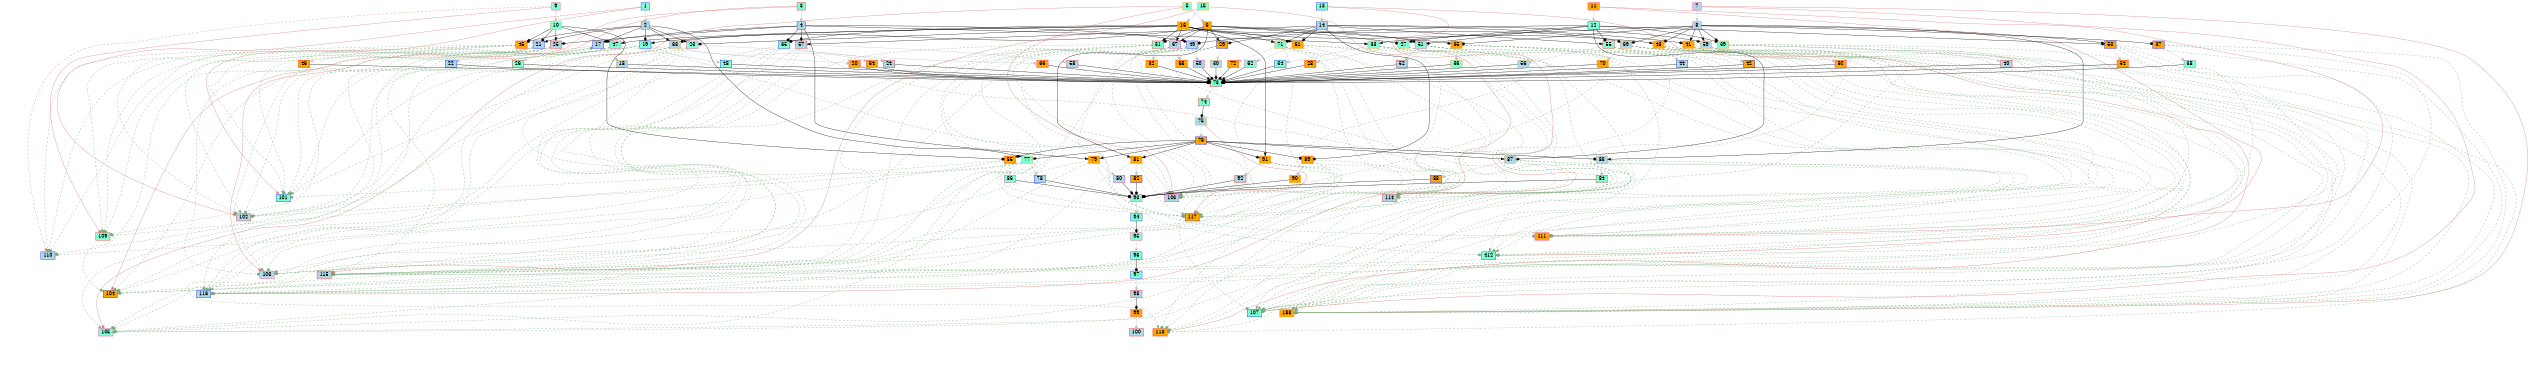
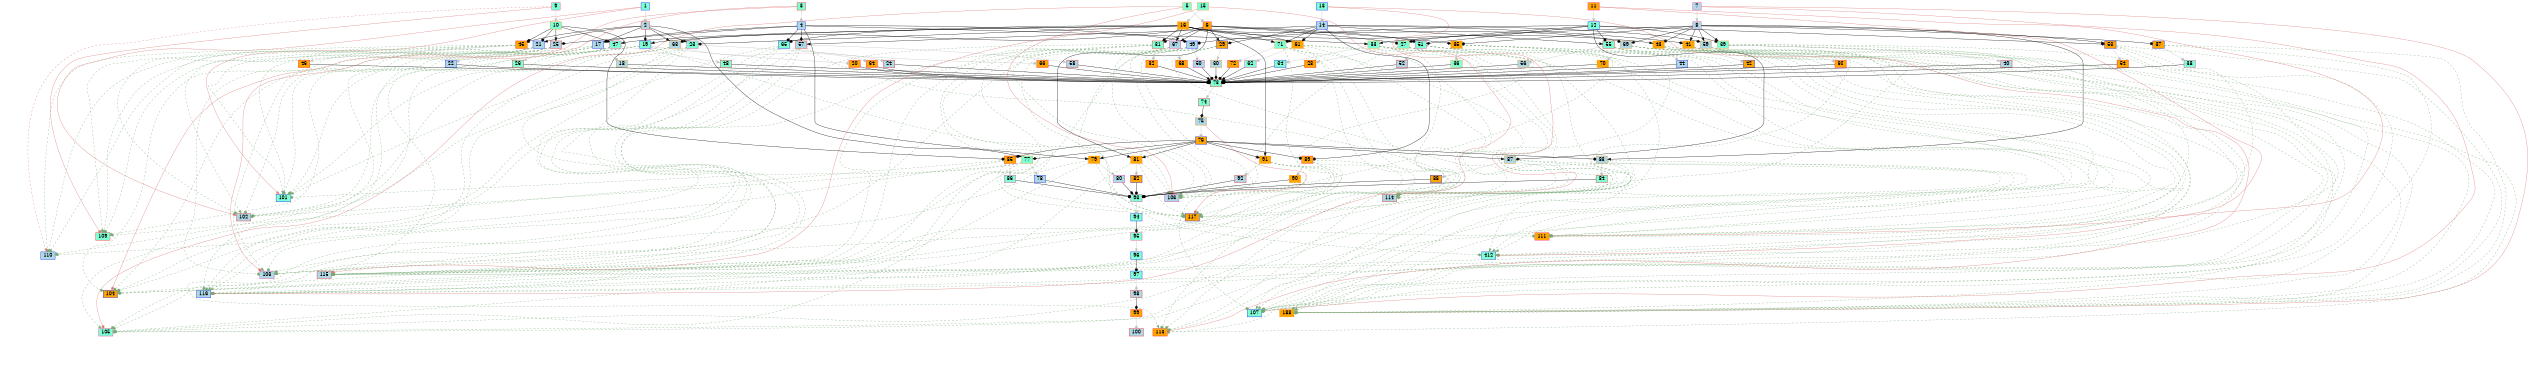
(418, 61) -> (409, 62)
(726, 64) -> (726, 64)
(1245, 162) -> (1281, 124)
